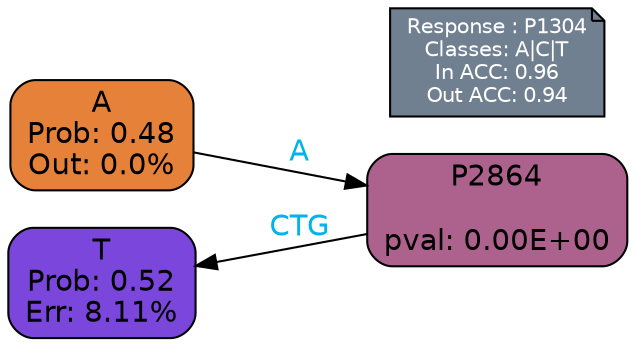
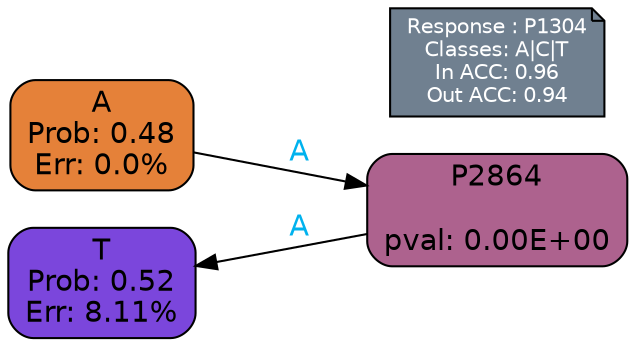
(102, 135) -> (102, 135)
(300, 228) -> (300, 228)
